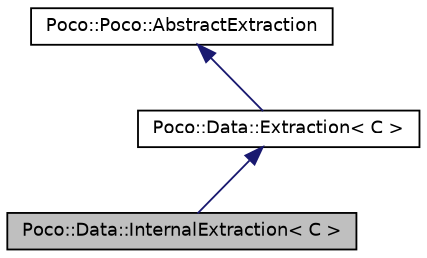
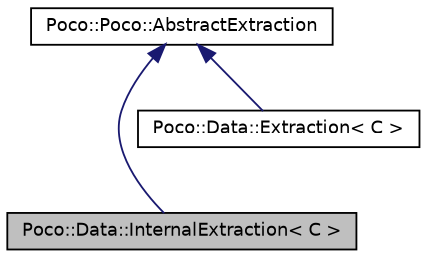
(224, 187) -> (120, 138)
